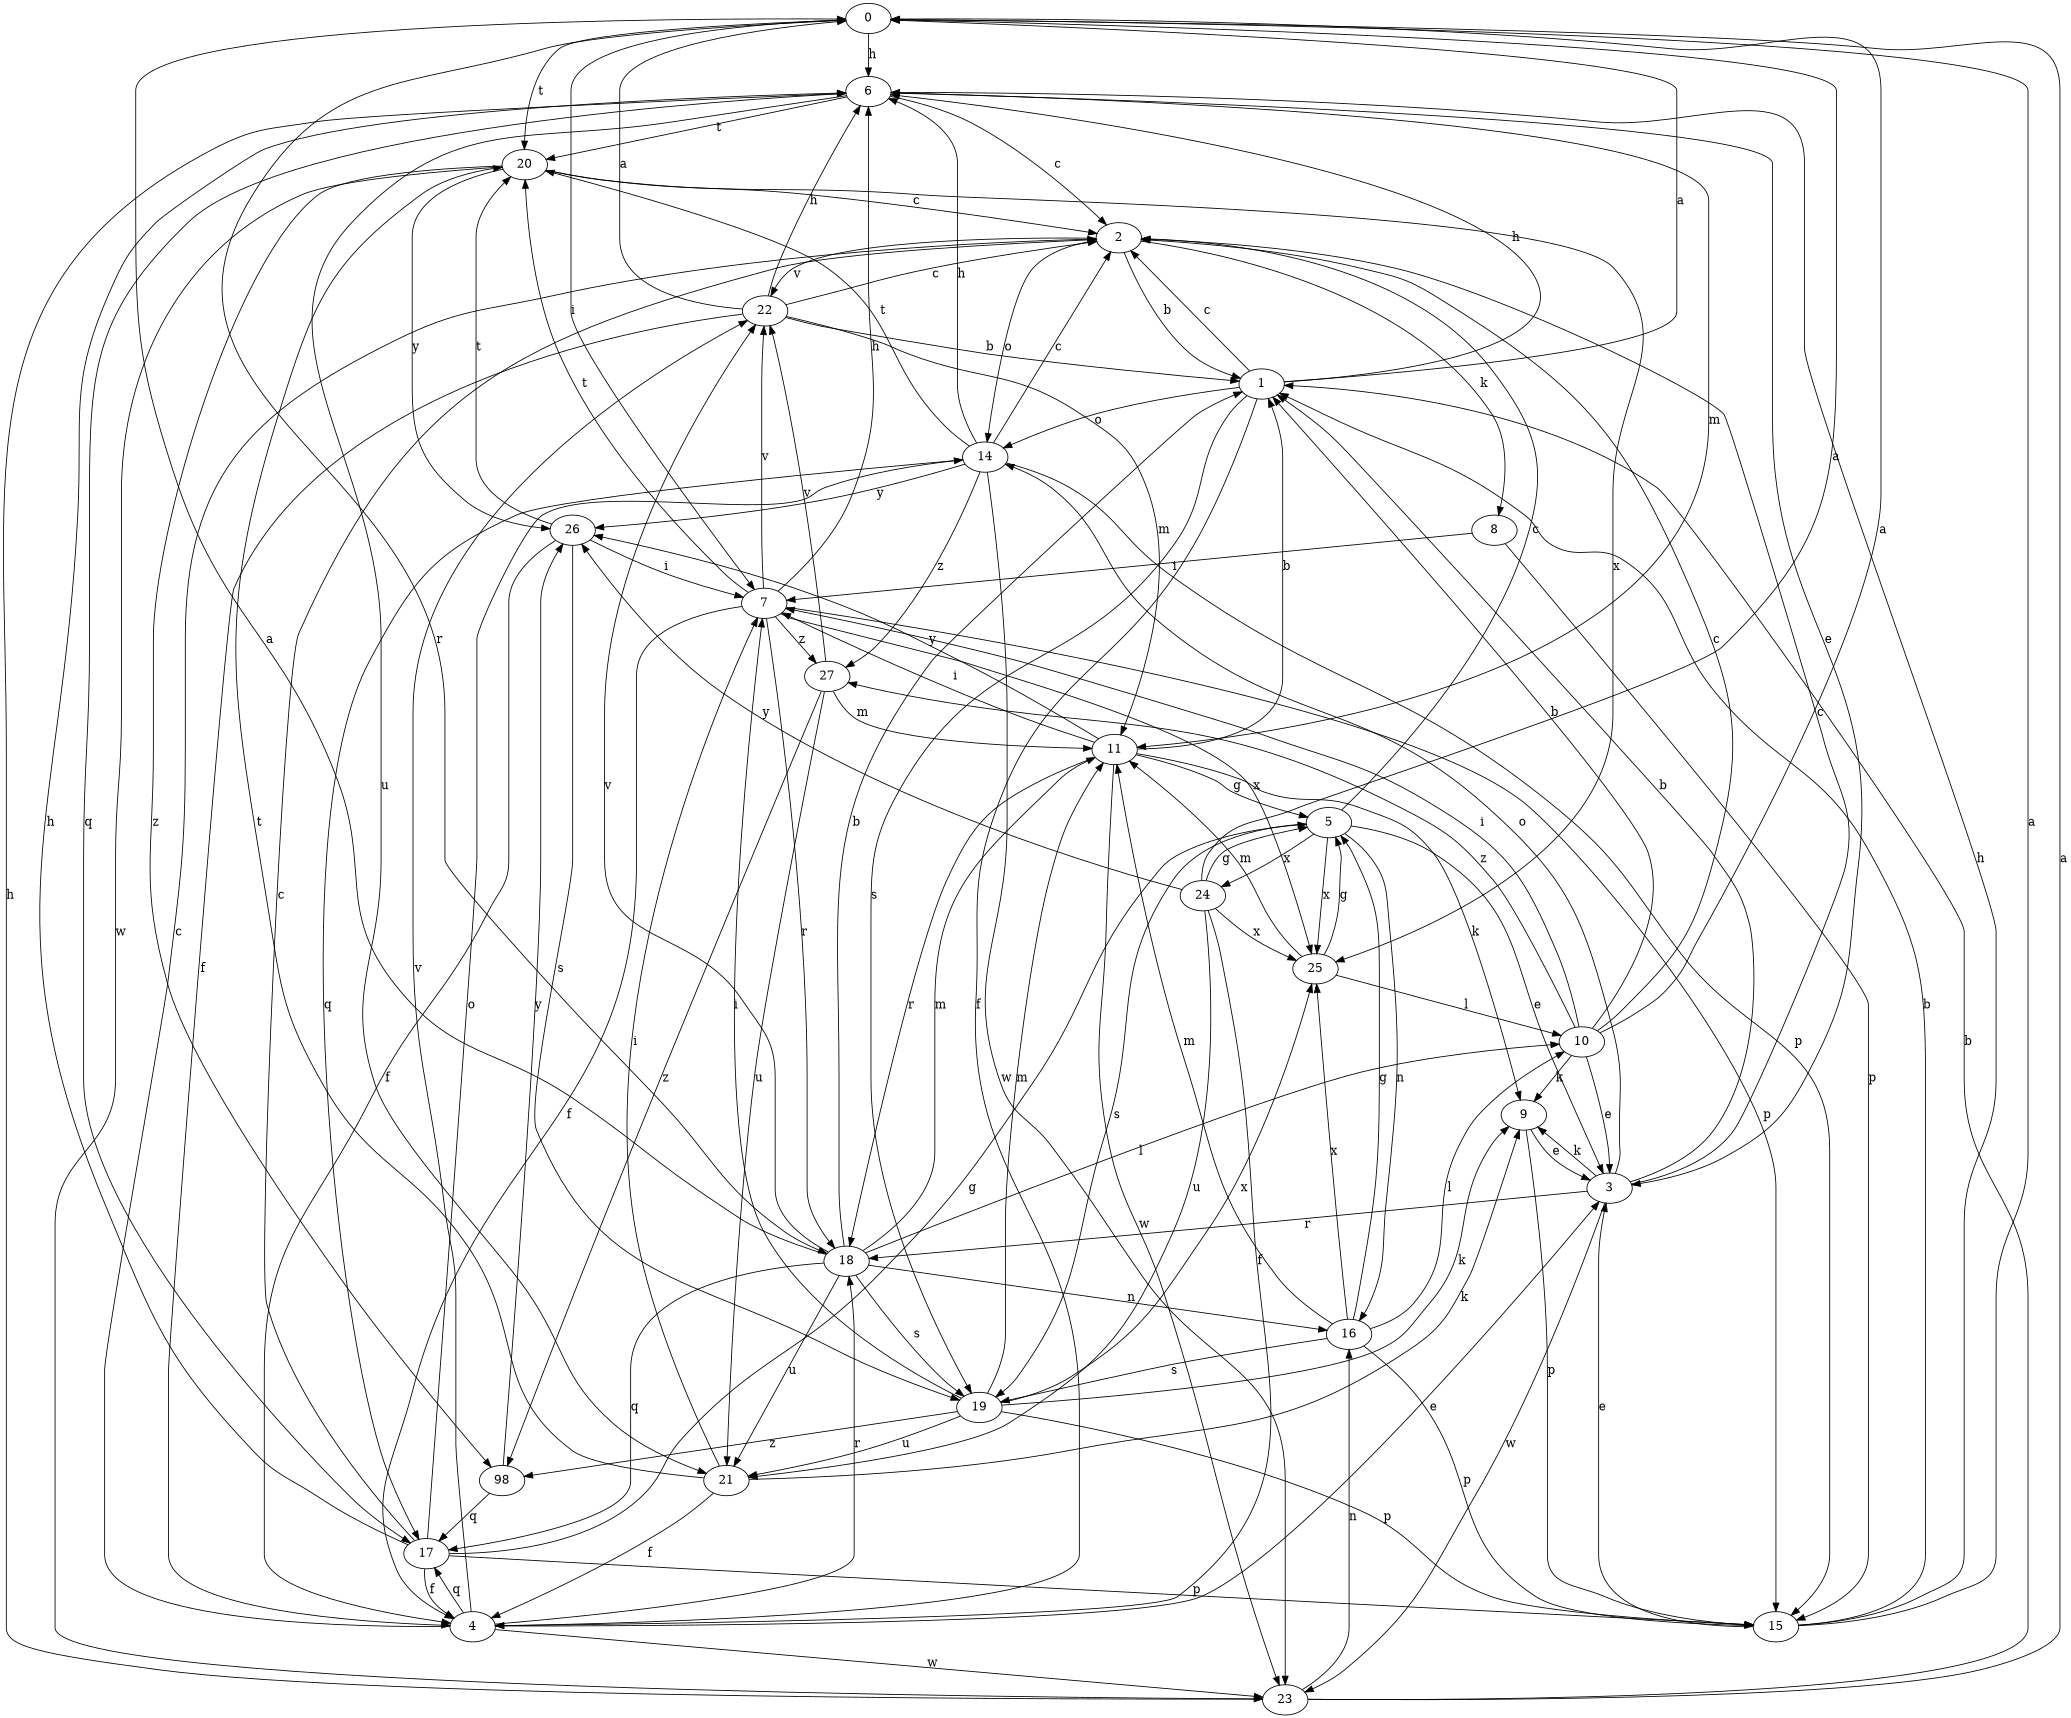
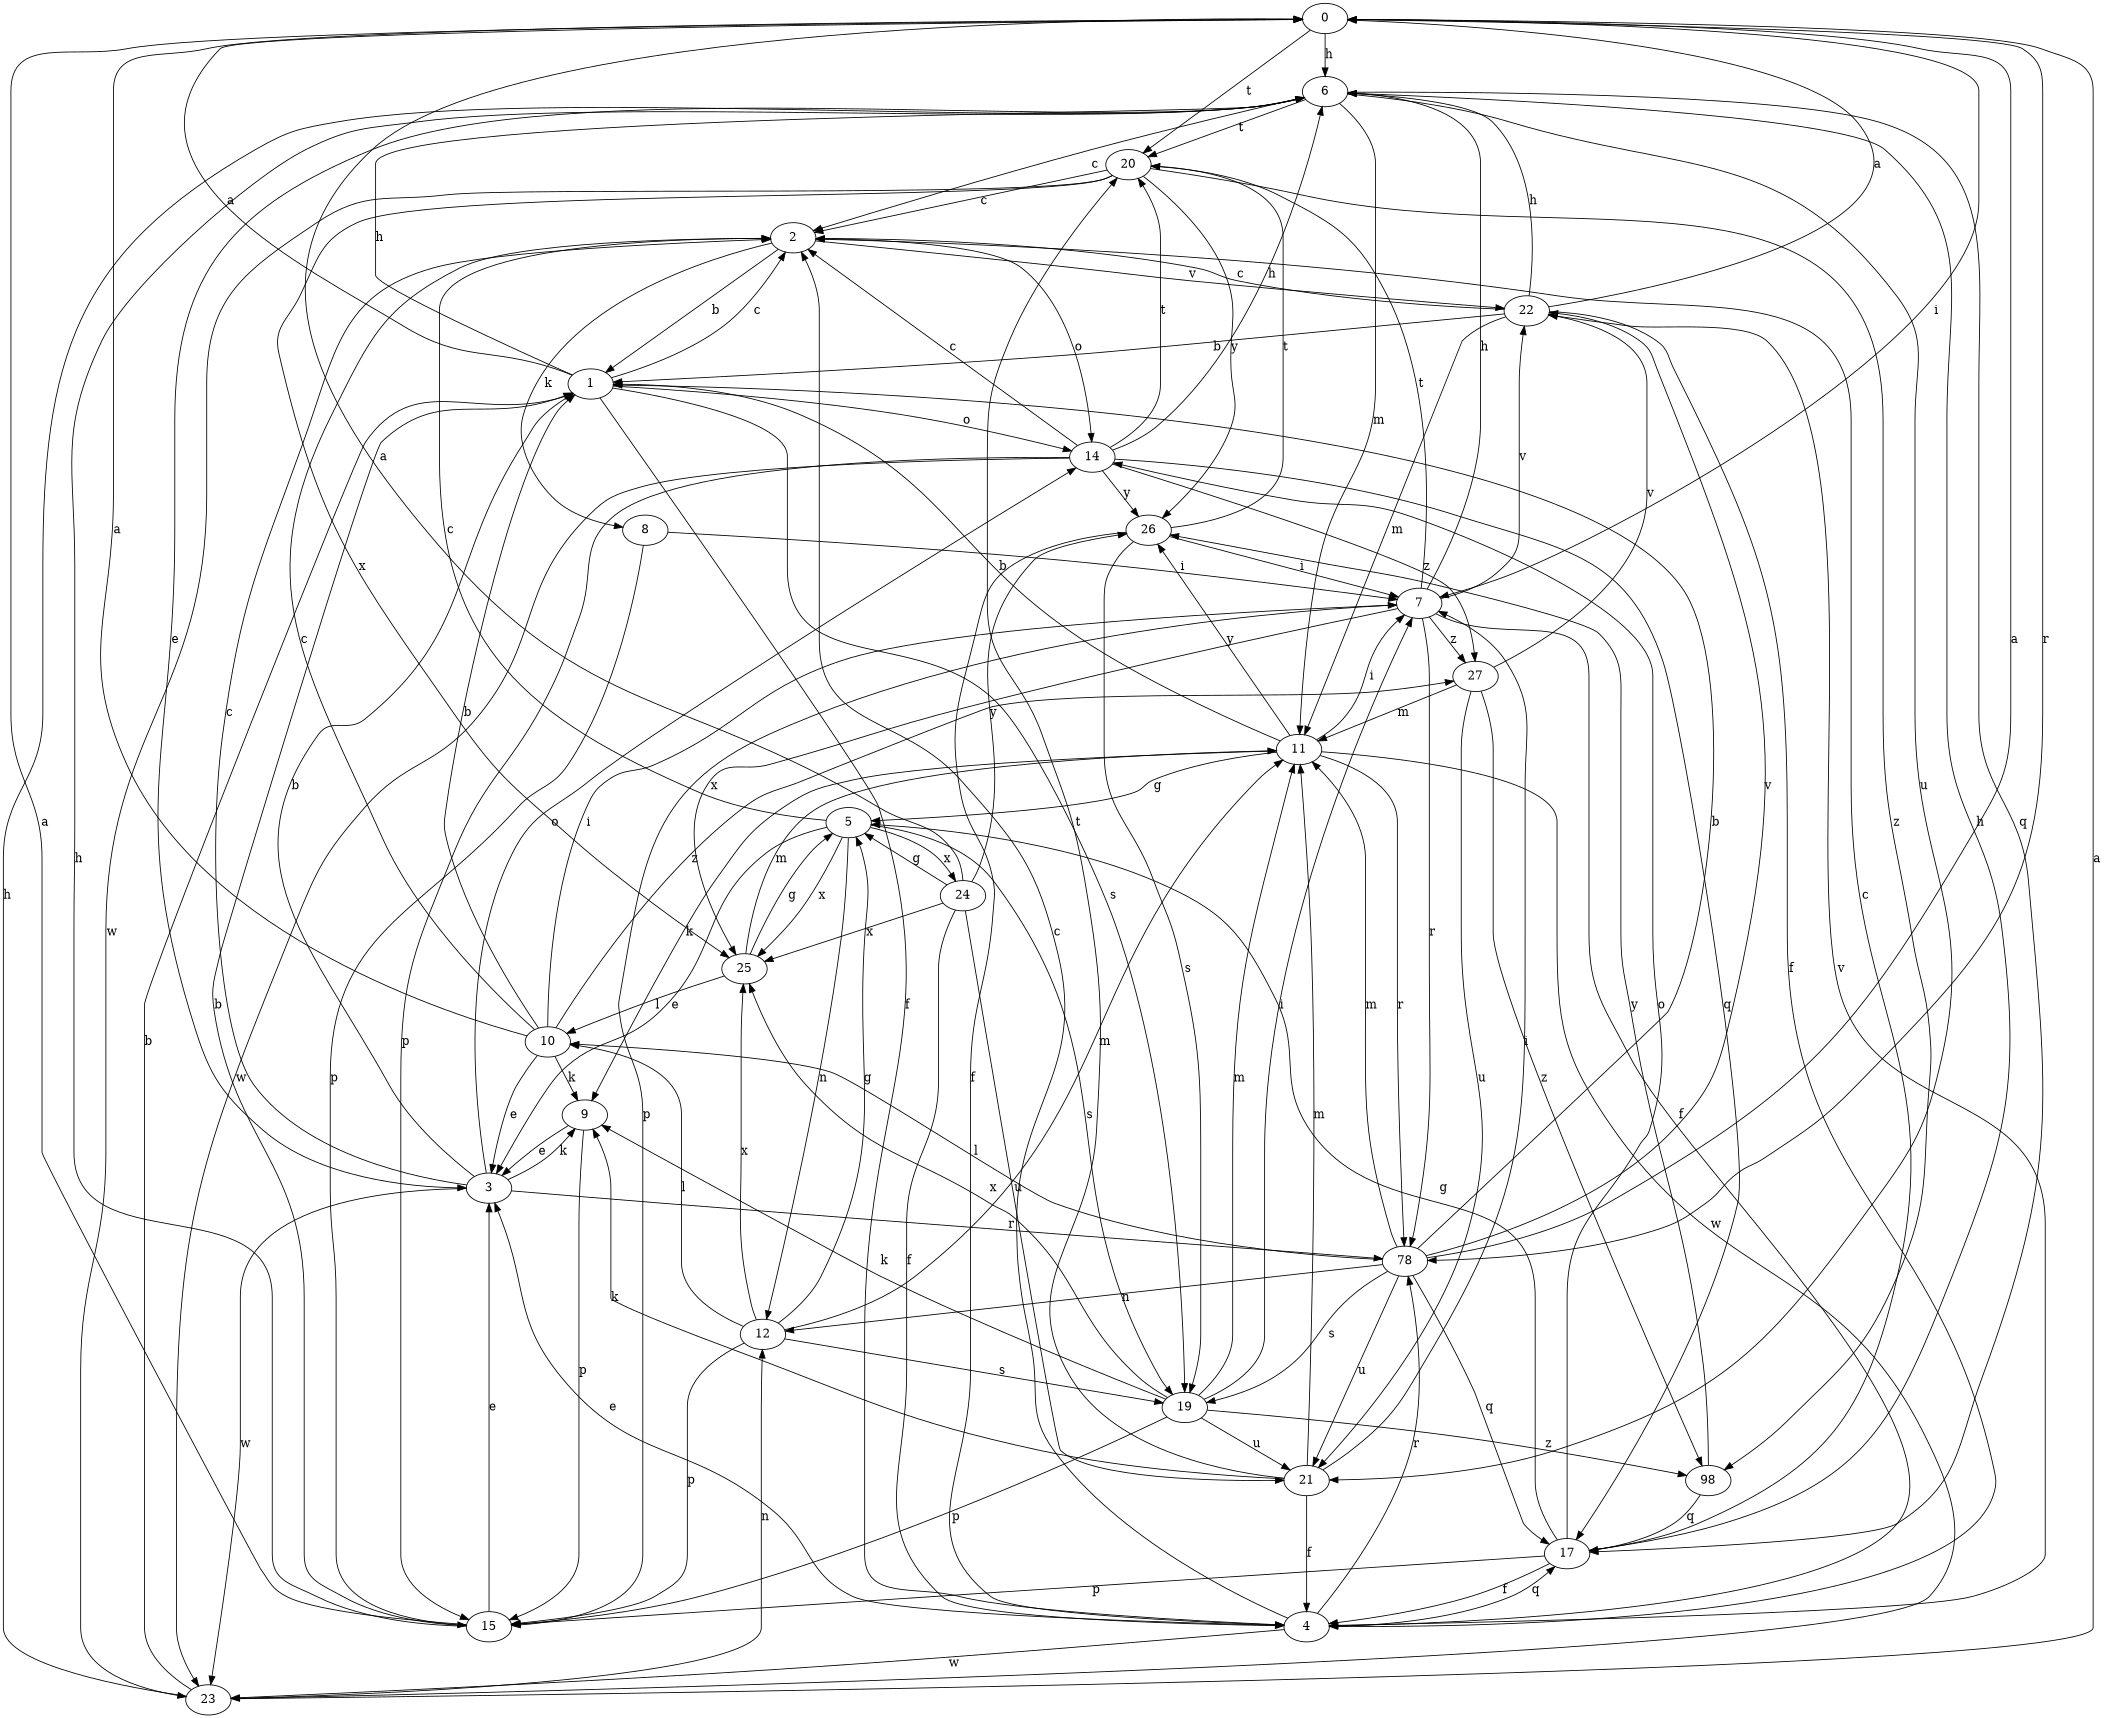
none -> (1314, 1119)
(847, 1261) -> (1405, 1261)
(1349, 1334) -> (763, 1334)
